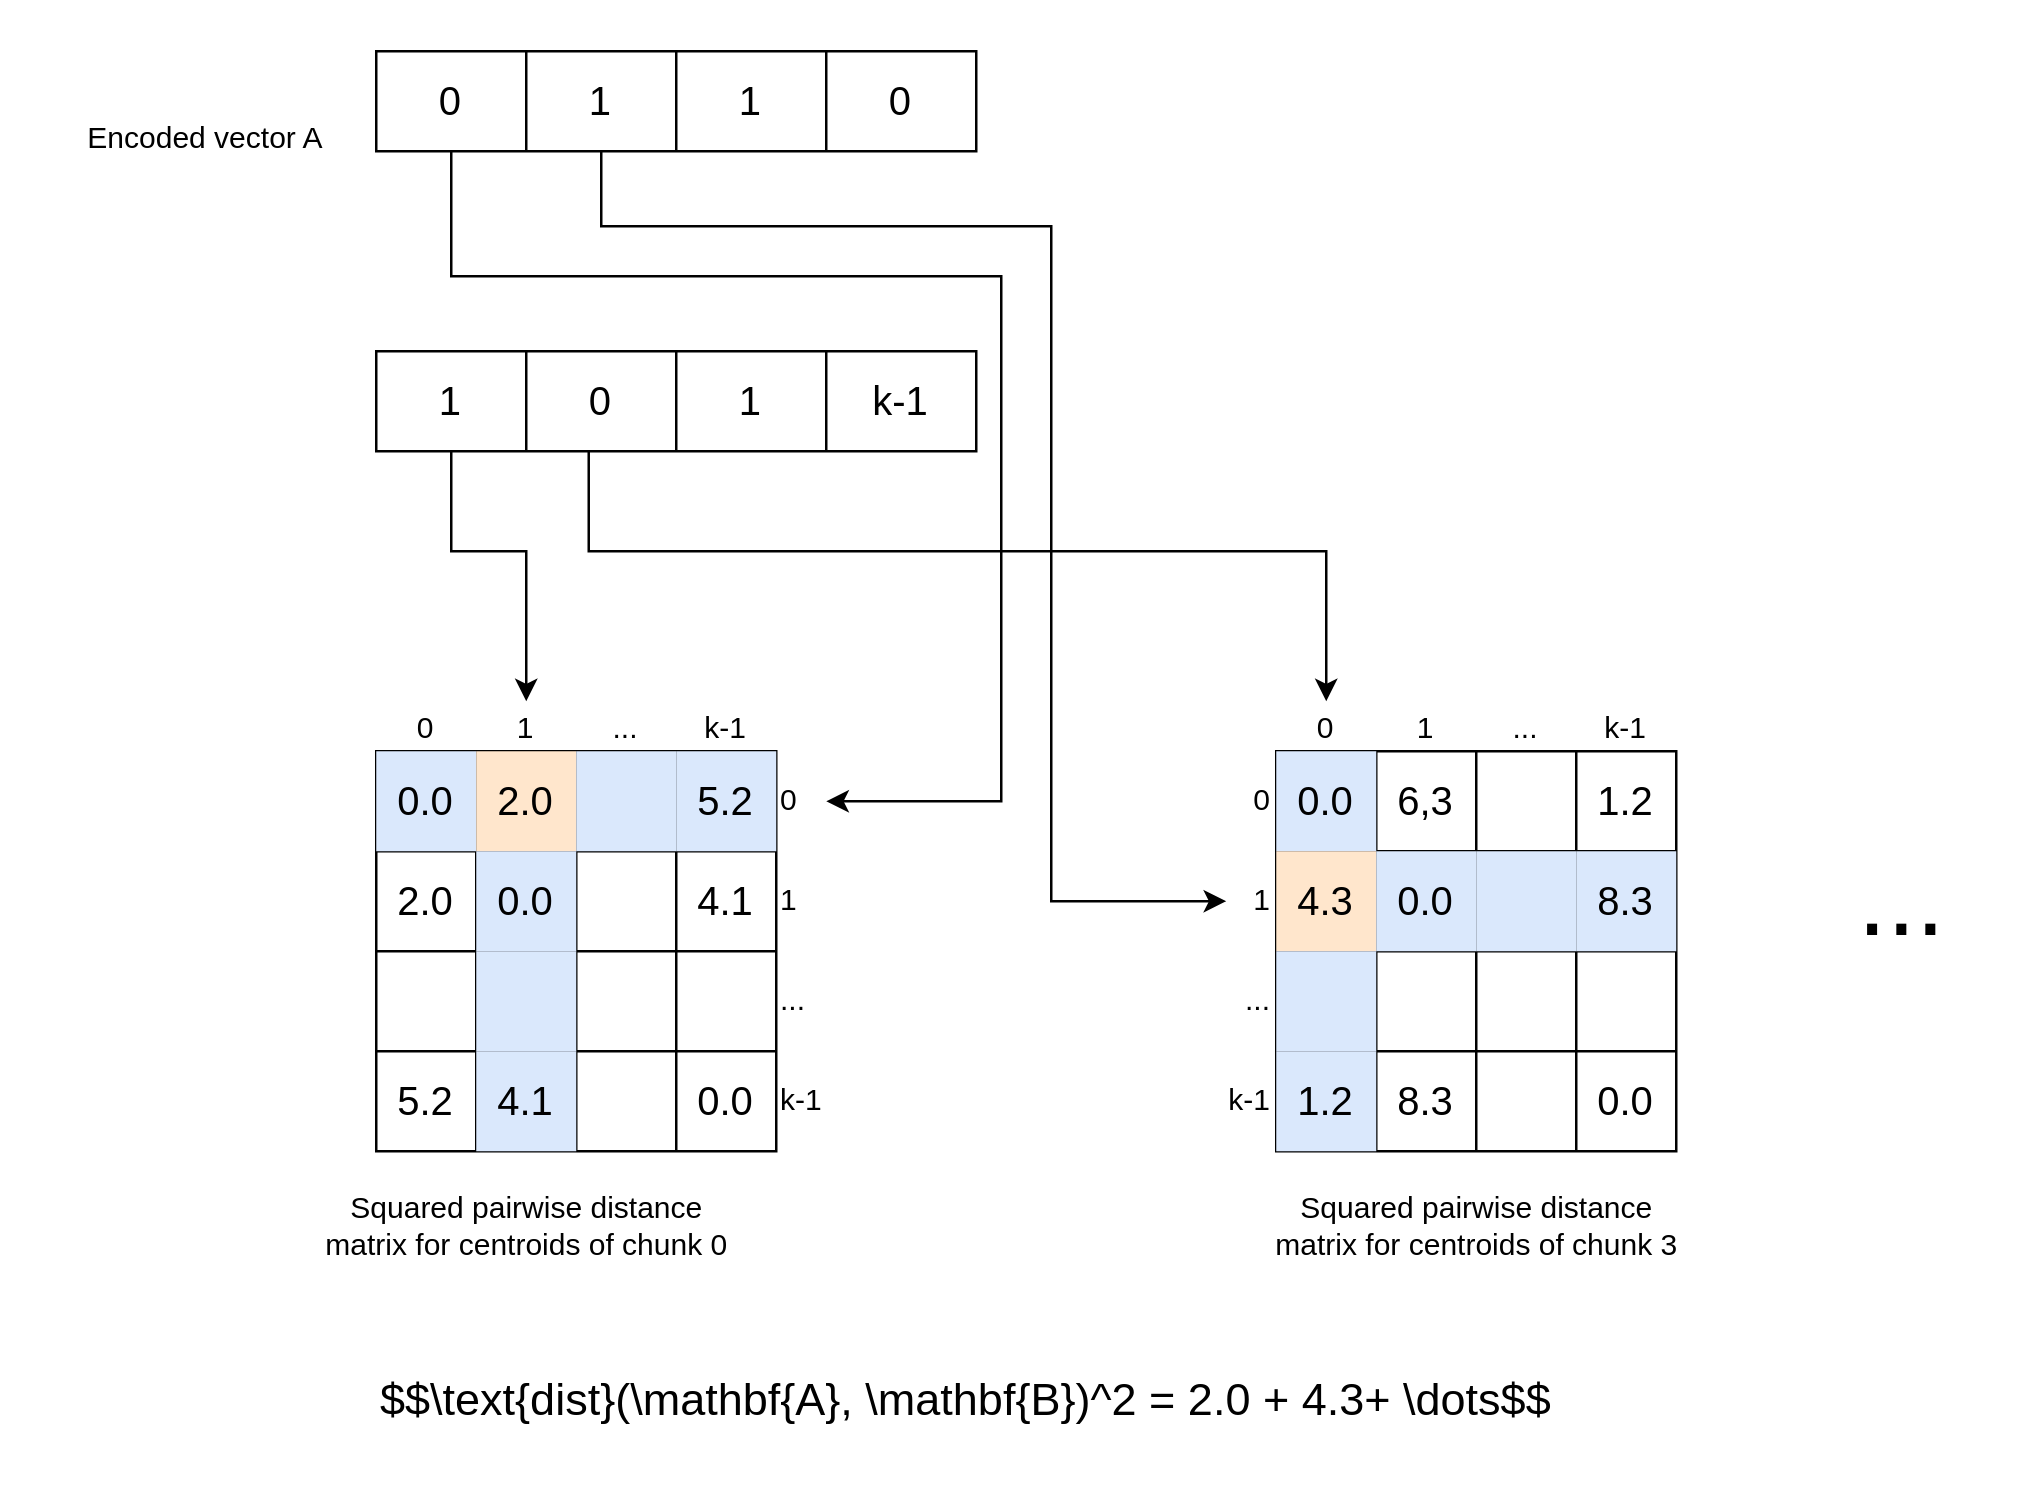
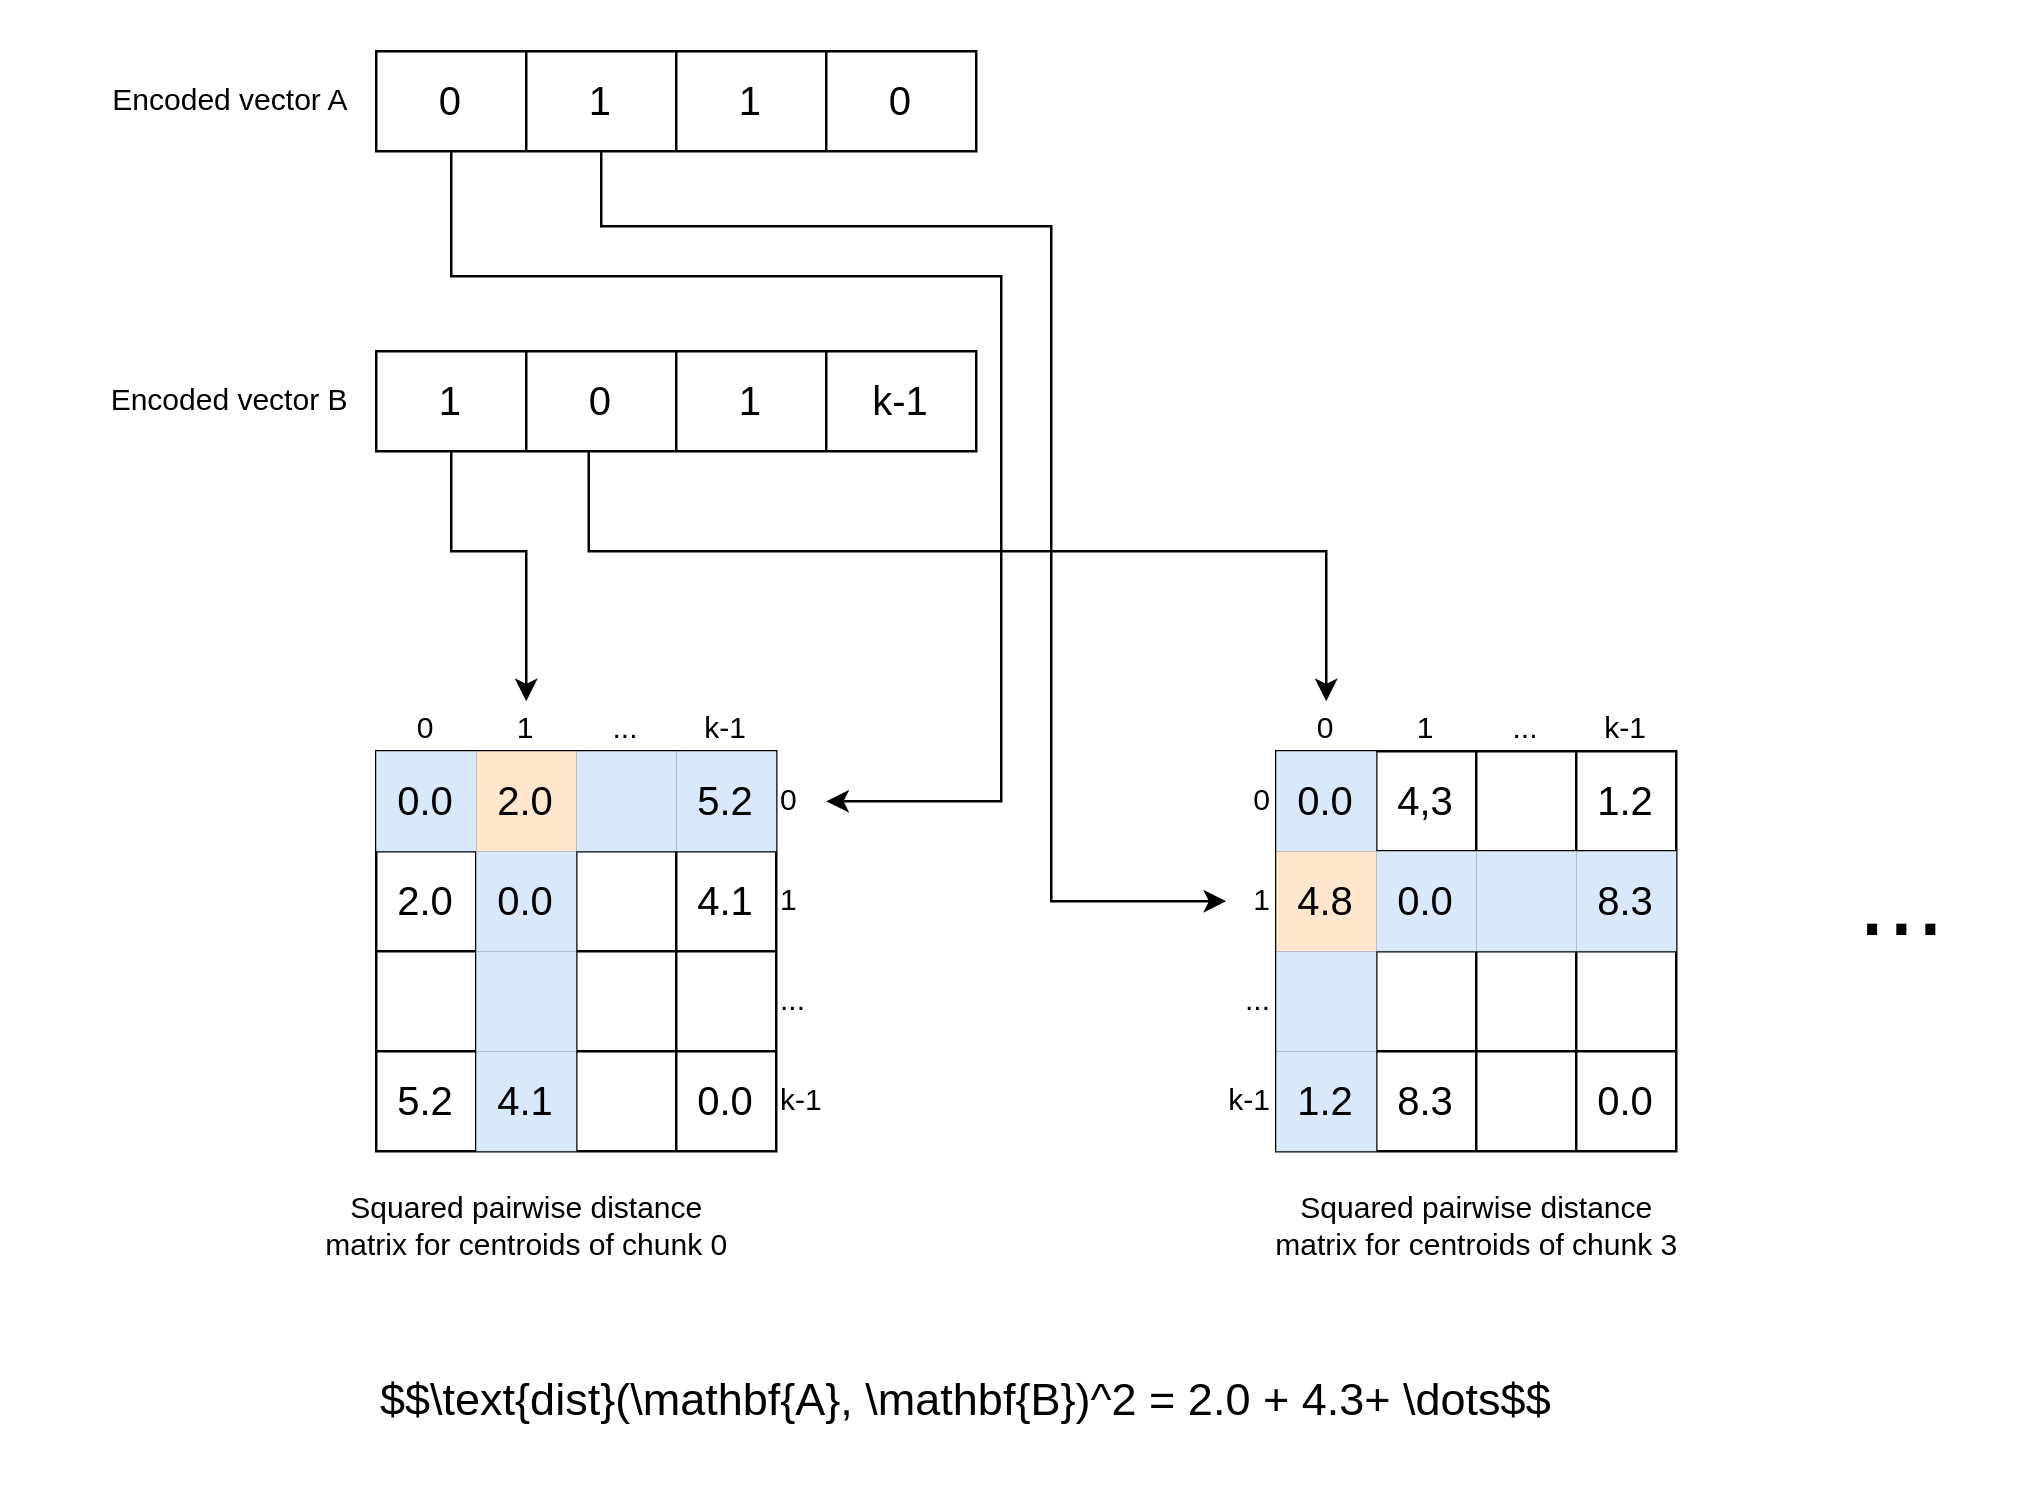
(176, 139) -> (201, 101)
none -> (201, 401)
(1426, 801) -> (1426, 801)
(1326, 901) -> (1326, 901)
